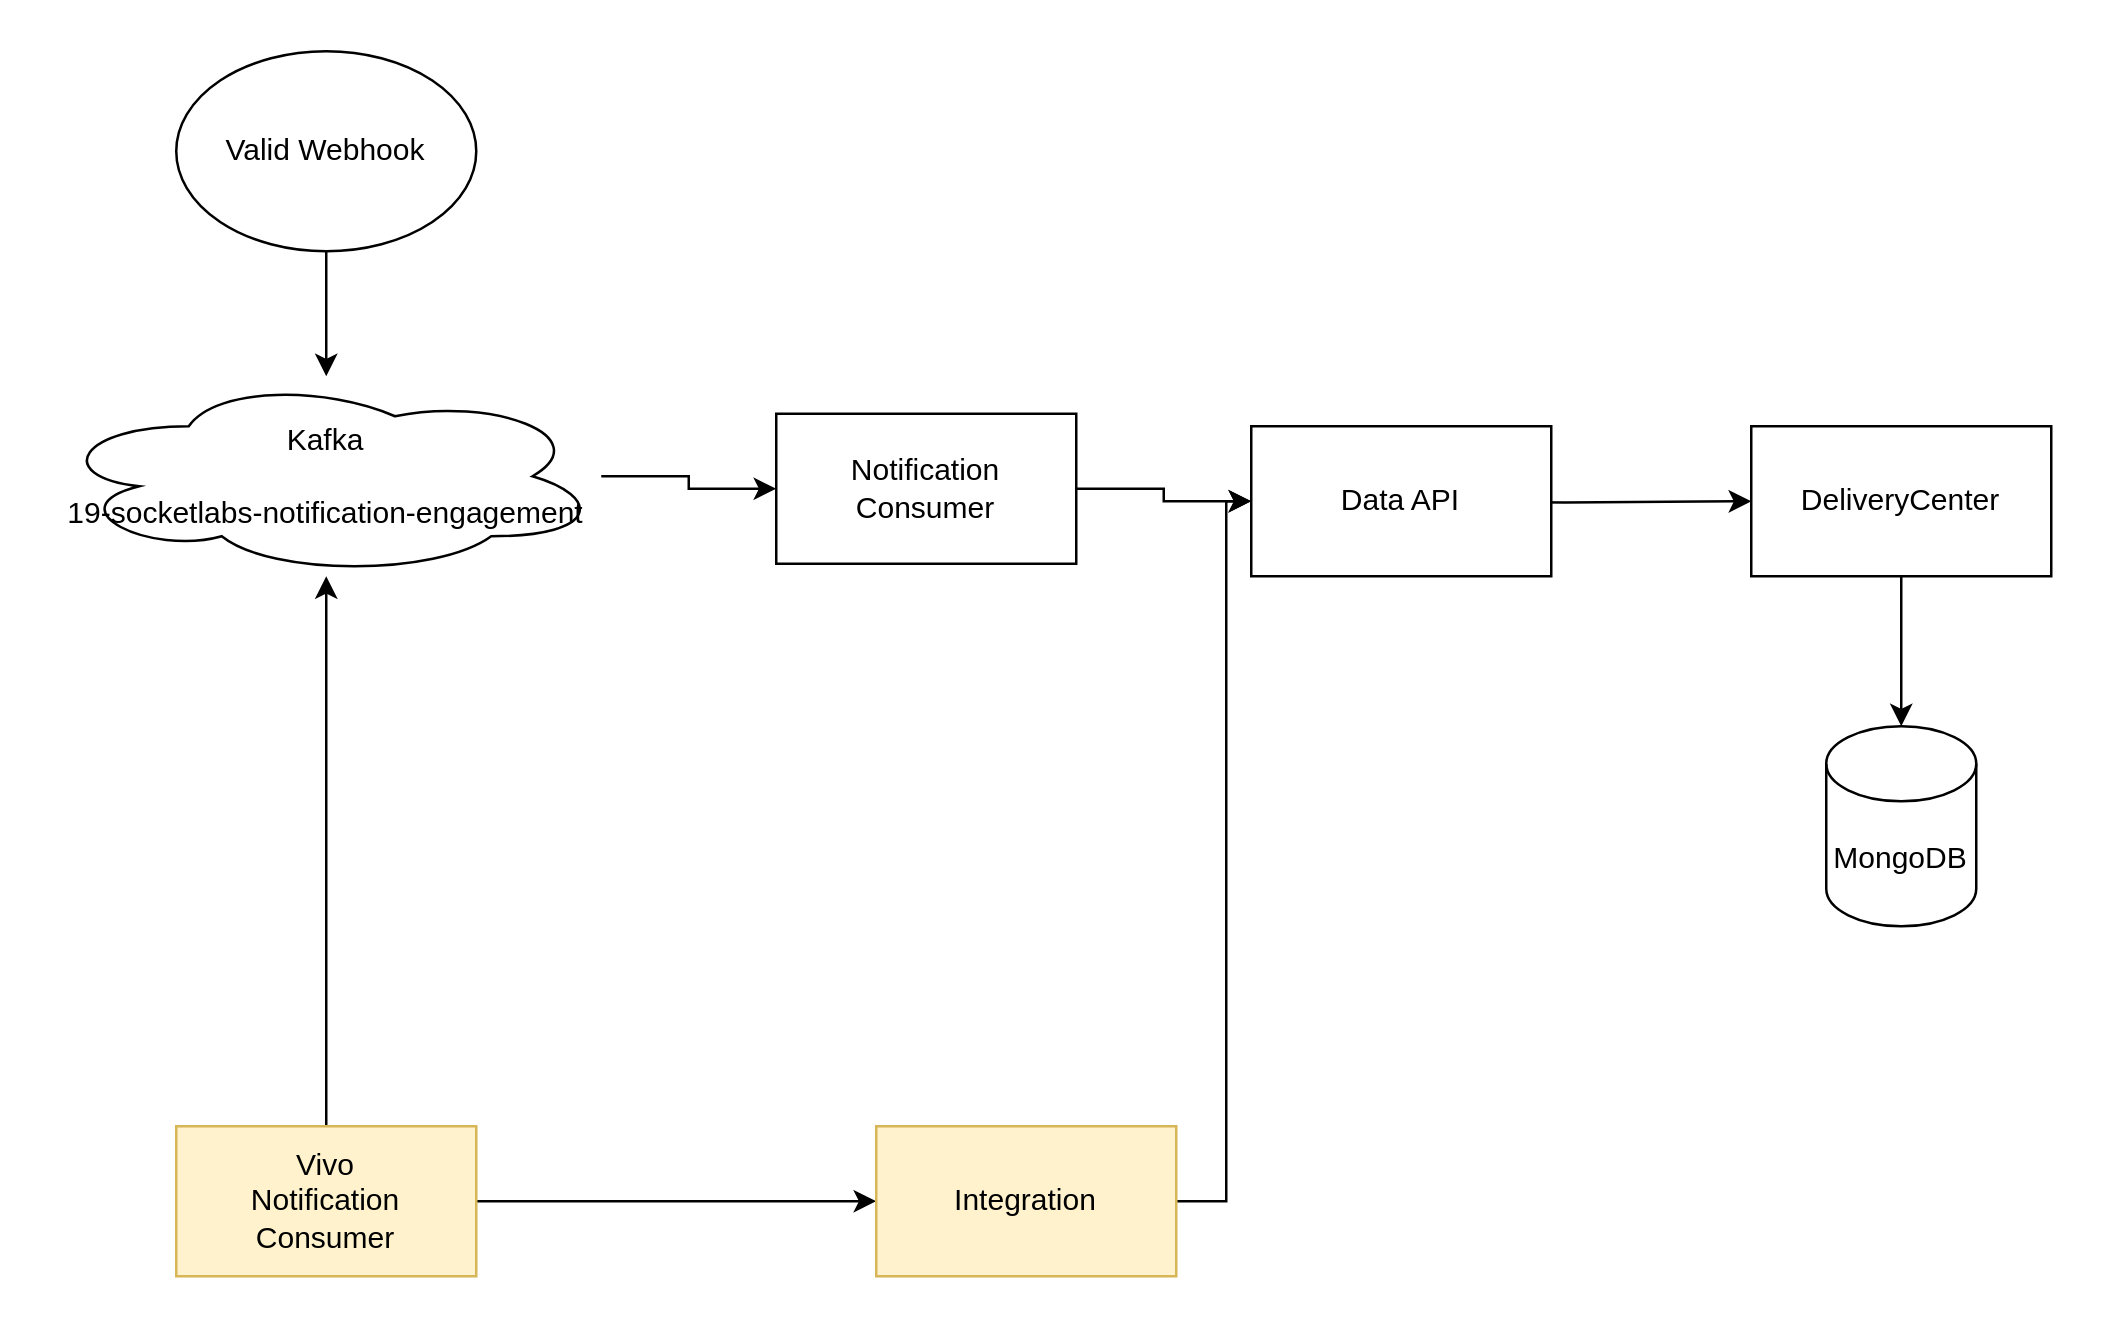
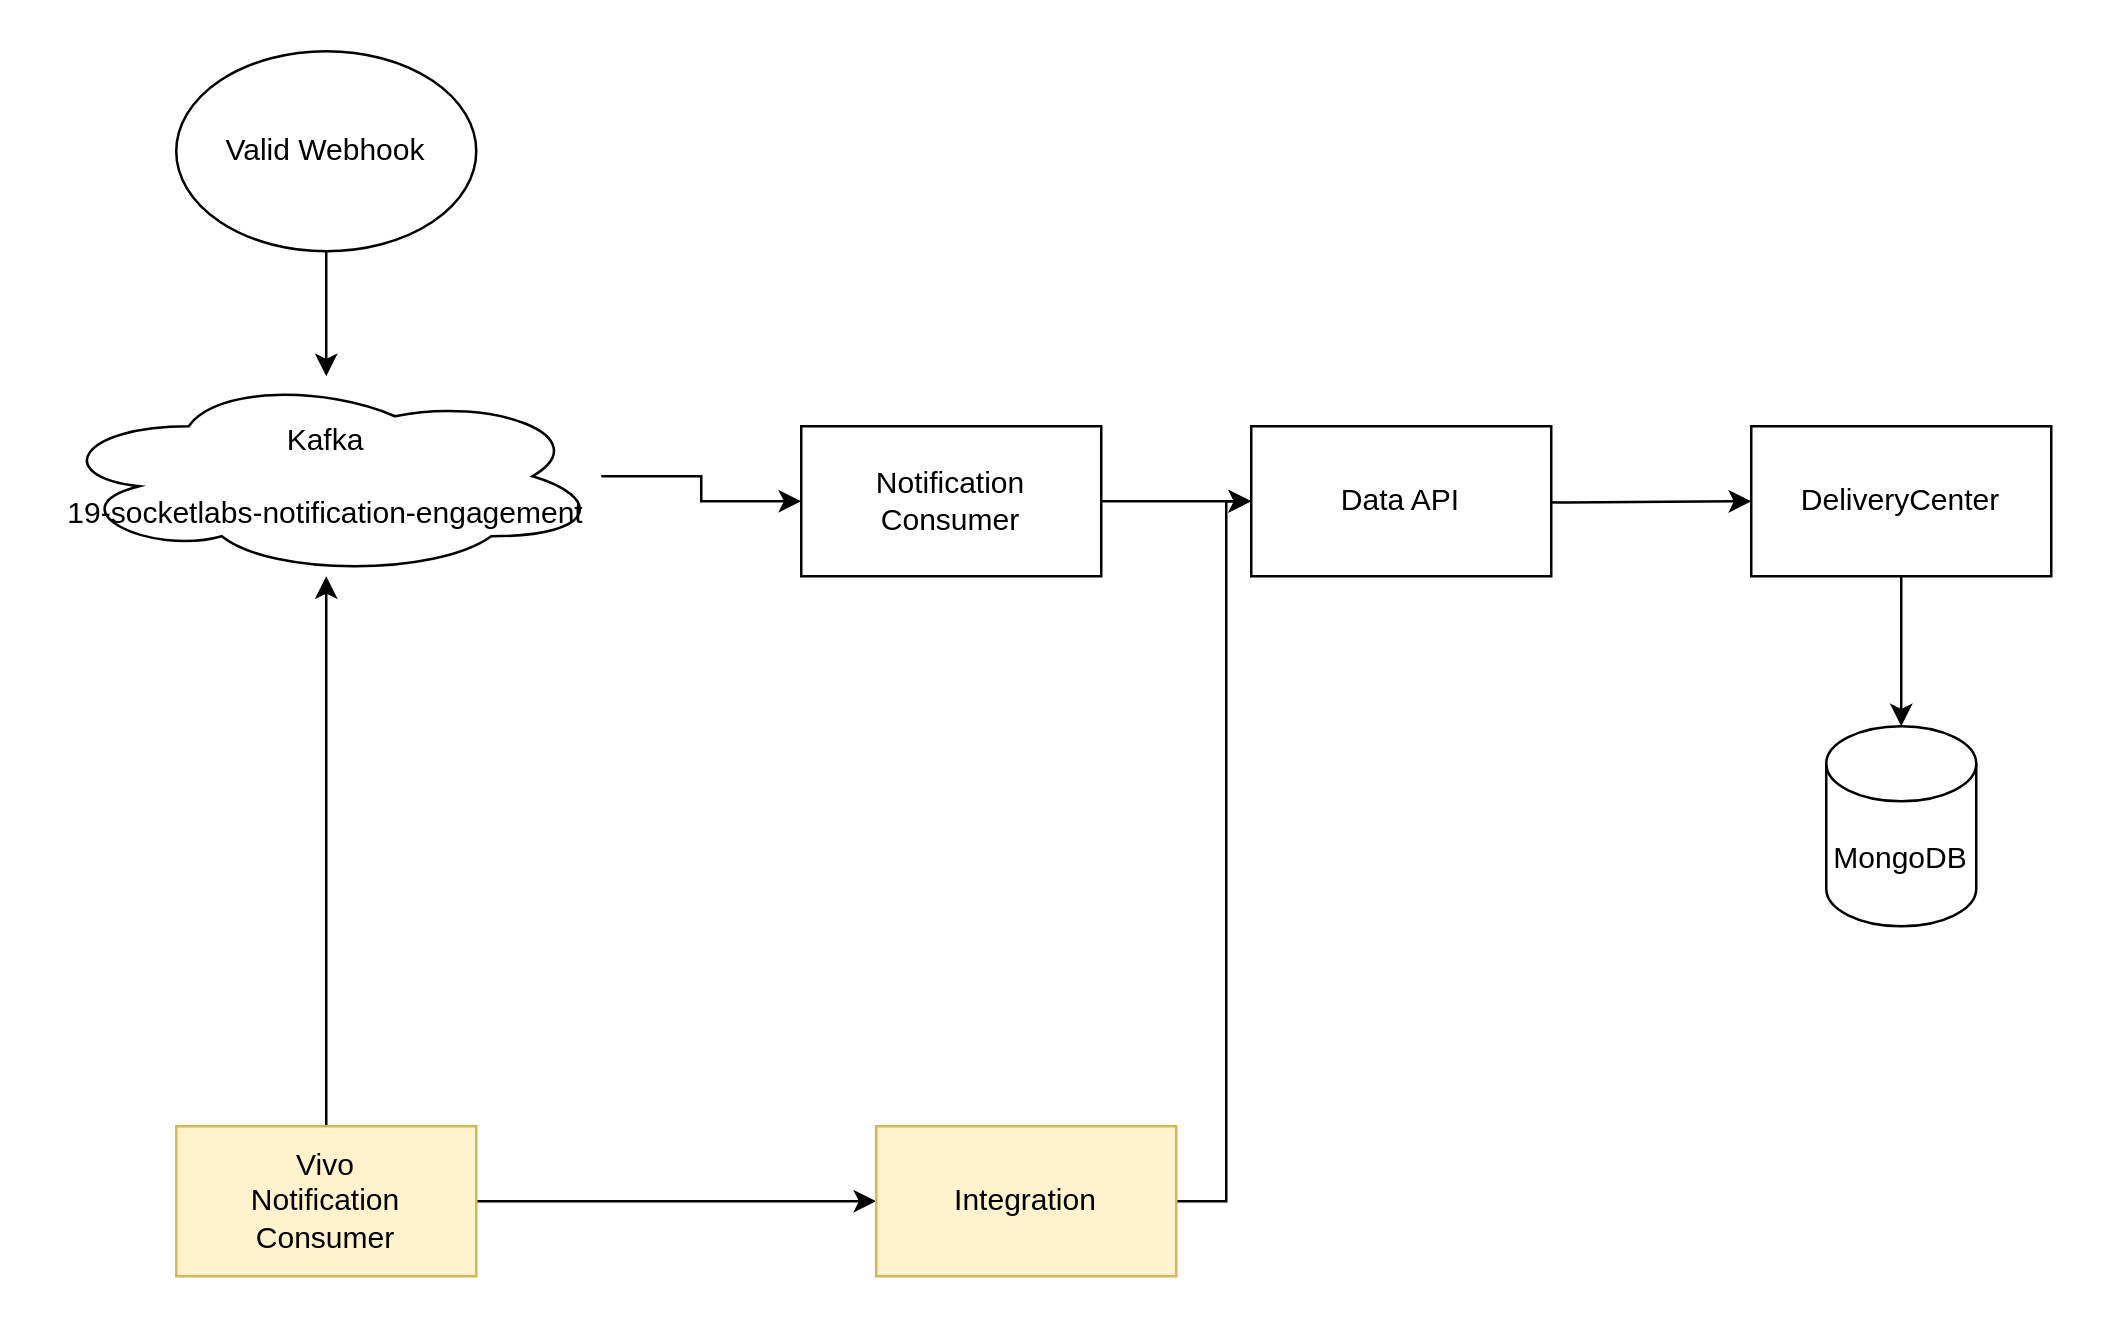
(926, 489) -> (951, 501)
